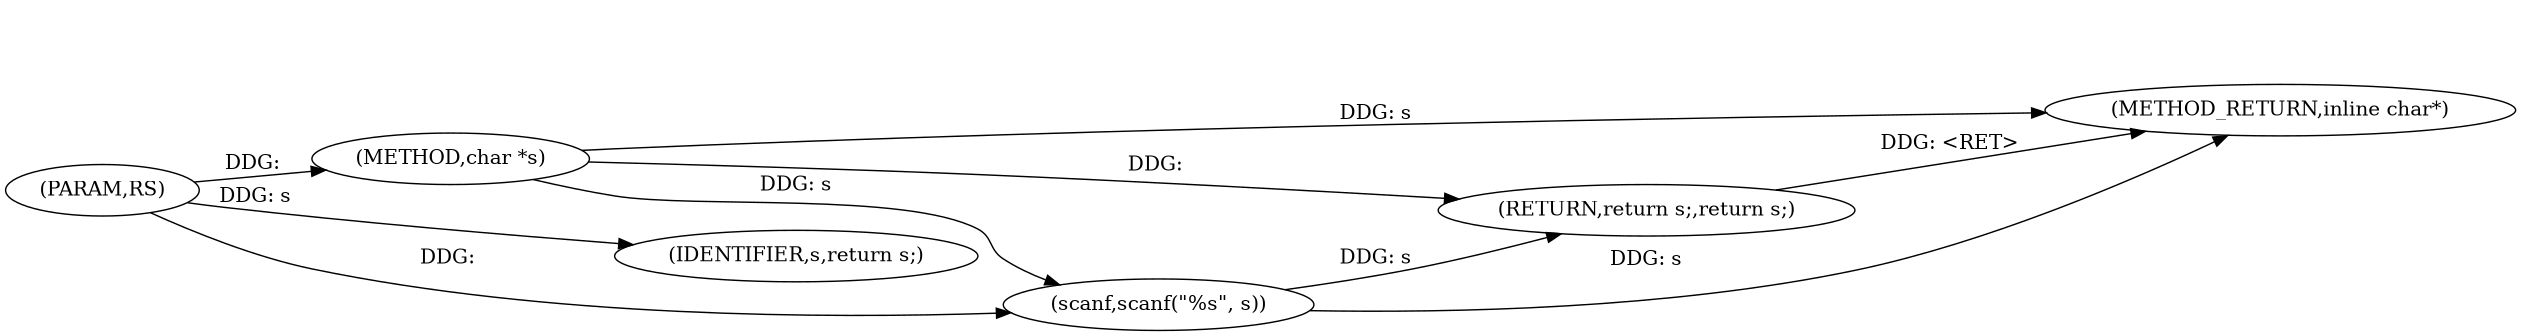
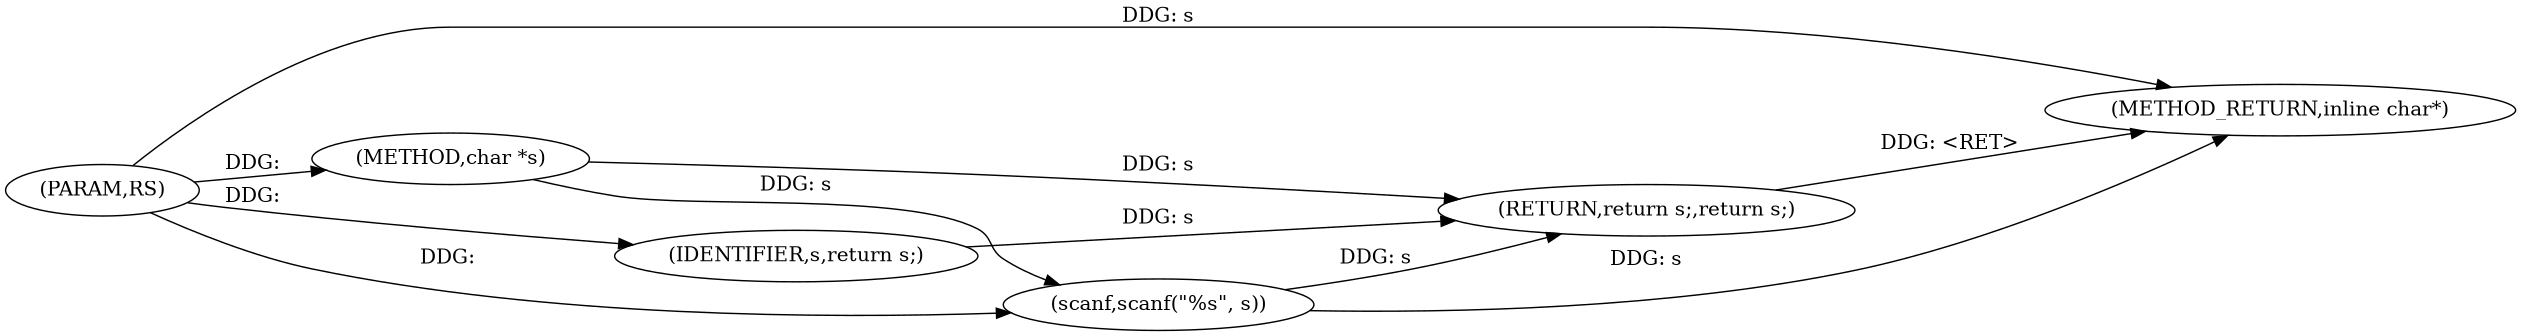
(1307, 127) -> (1129, 27)
(1159, 165) -> (1159, 165)
(256, 197) -> (256, 197)
none -> (1203, 234)
